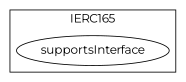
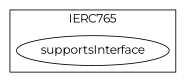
(93, 19) -> (93, 19)
